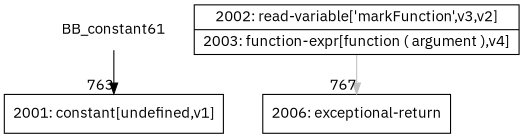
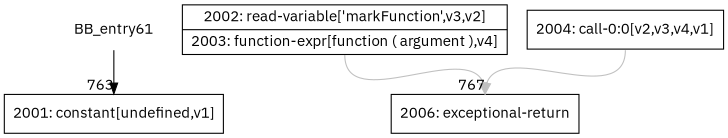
(114, 30) -> (114, 30)
none -> (625, 30)
